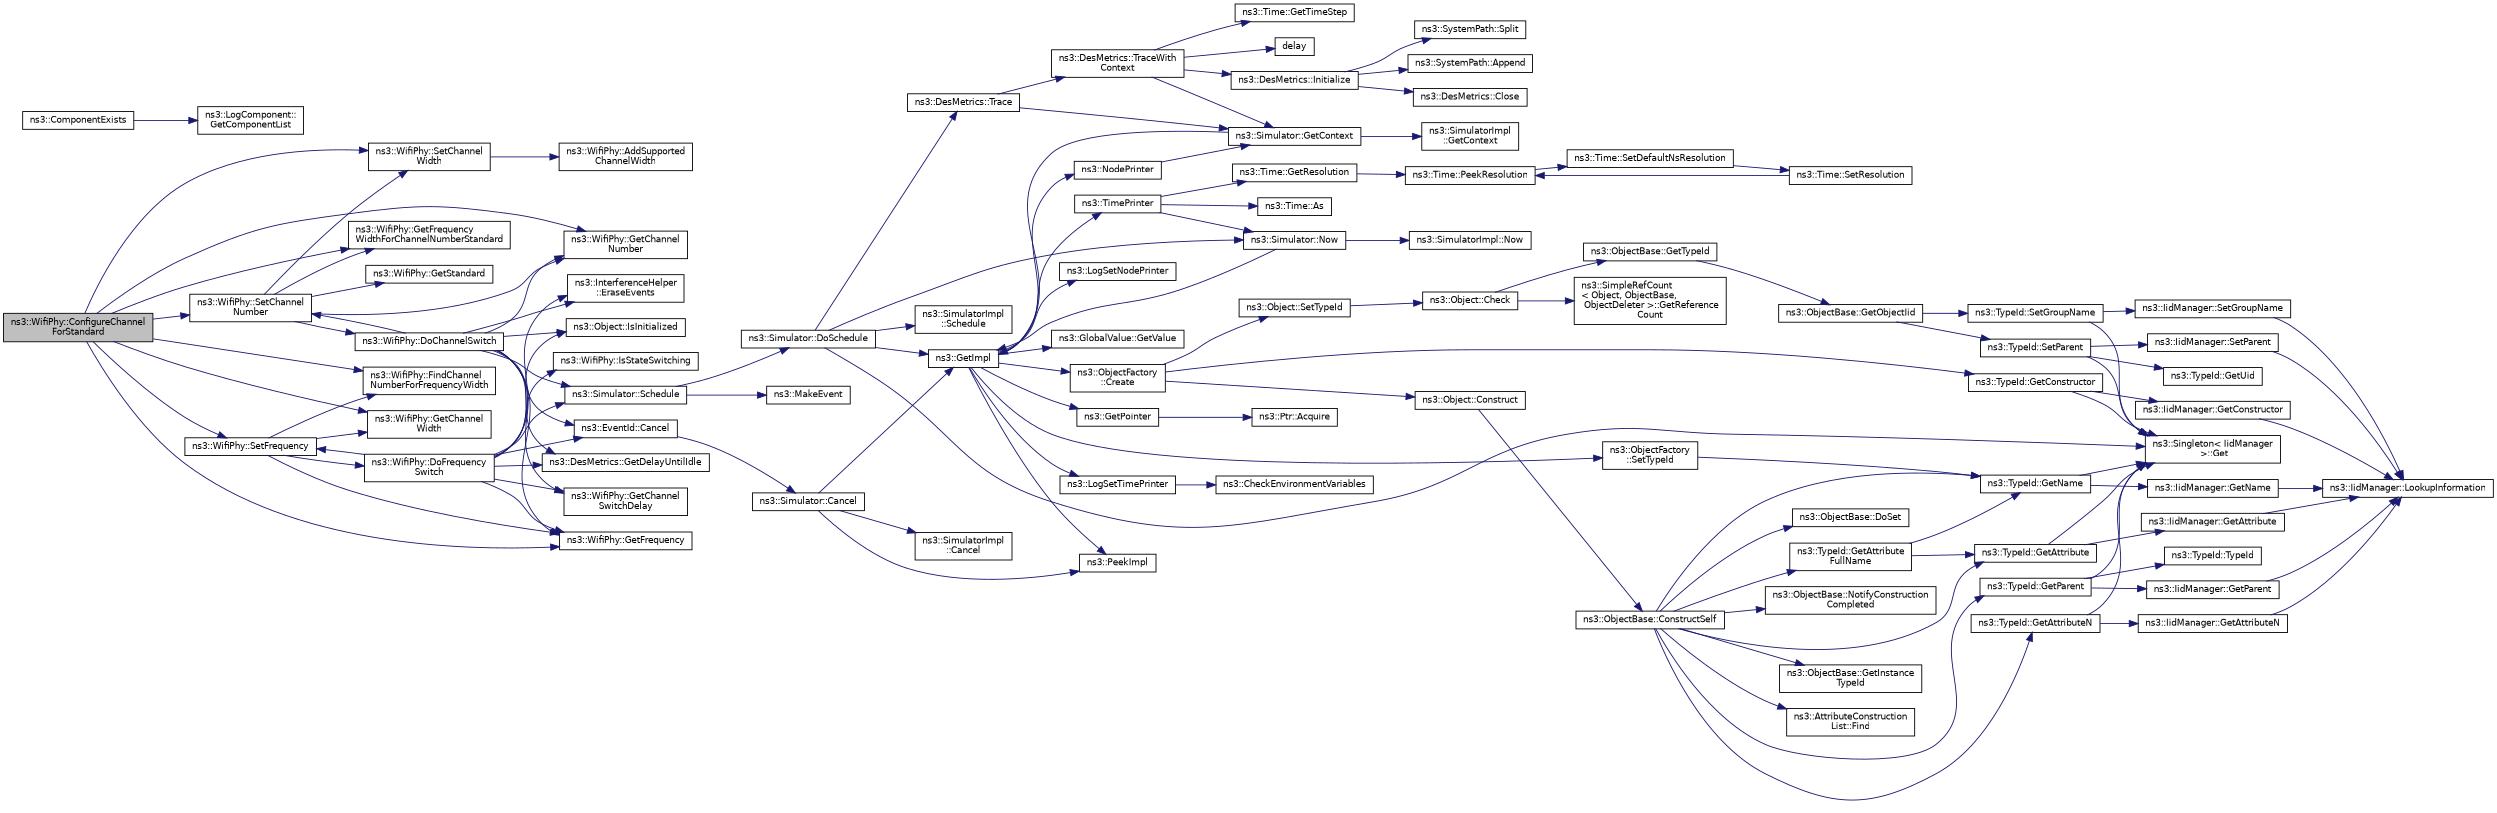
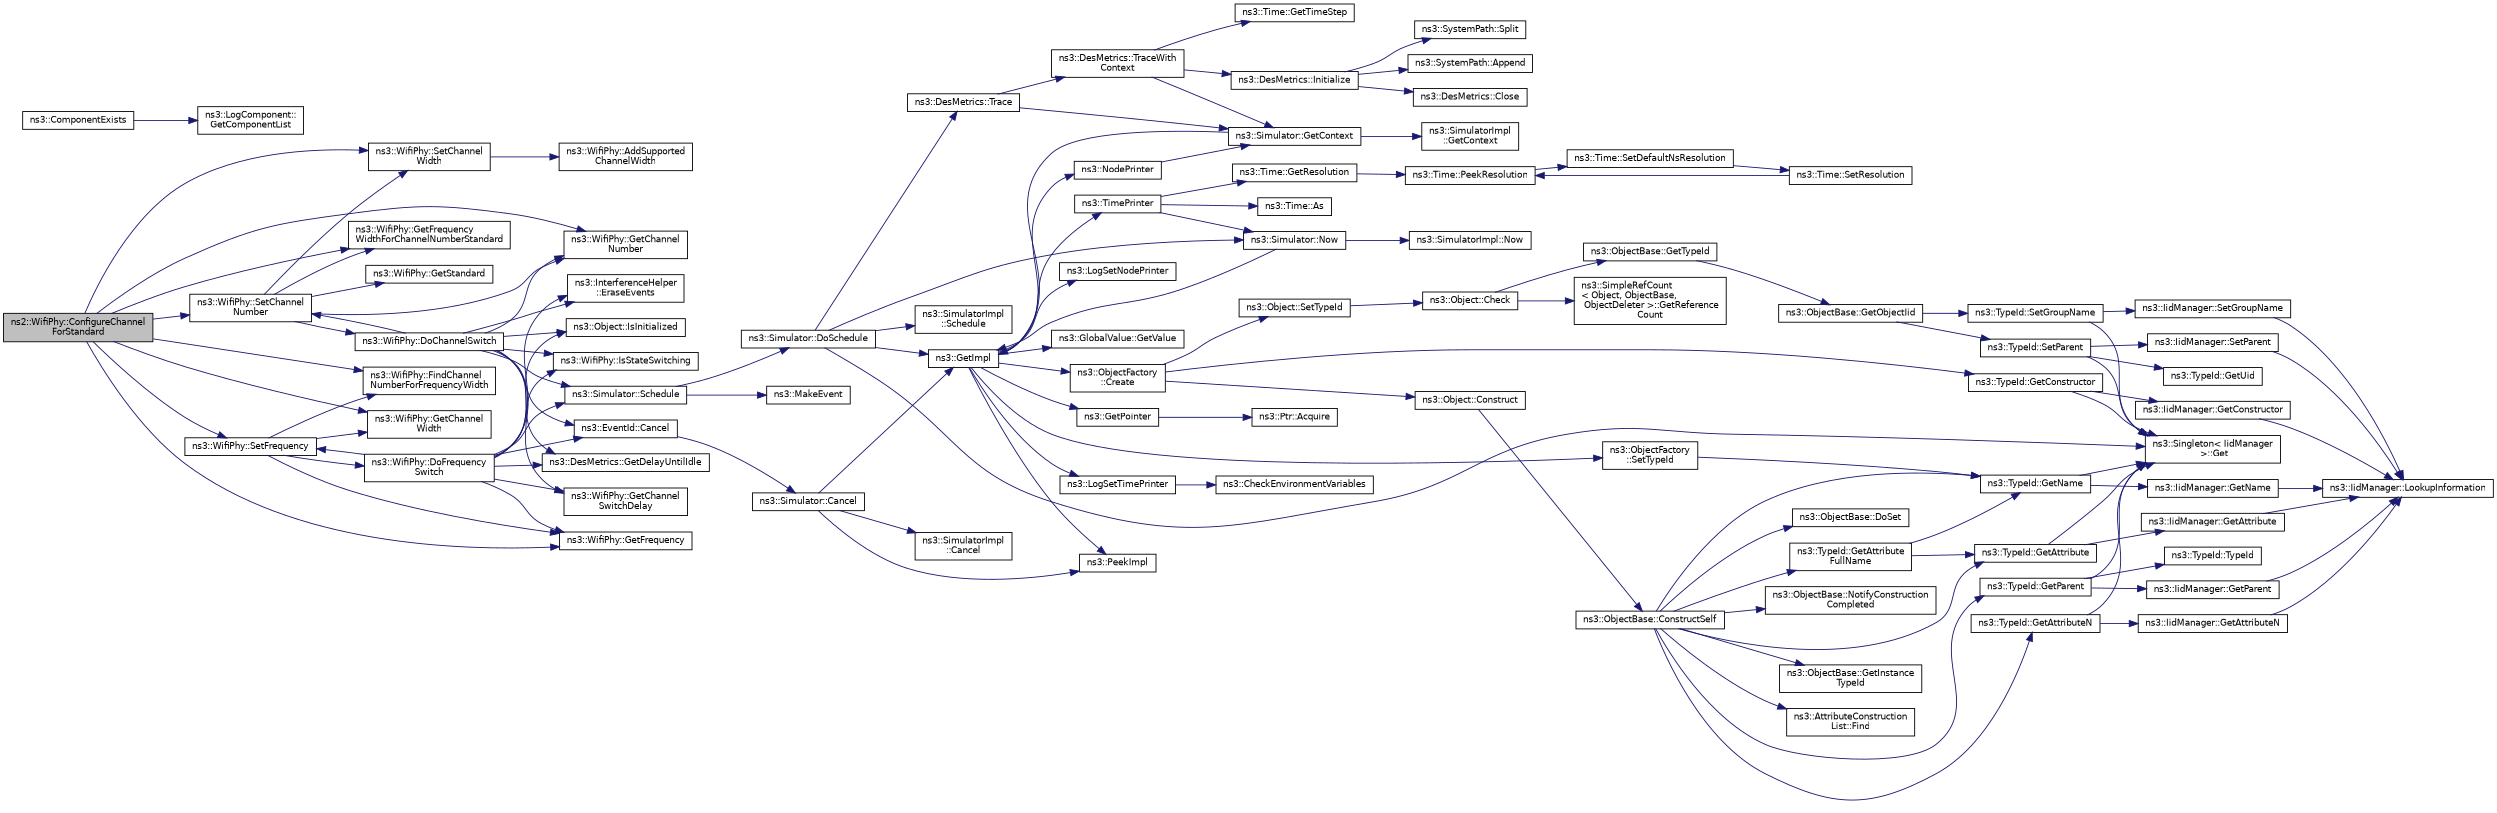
(1295, 47) -> none
(78, 328) -> (78, 328)
(523, 460) -> (519, 351)
